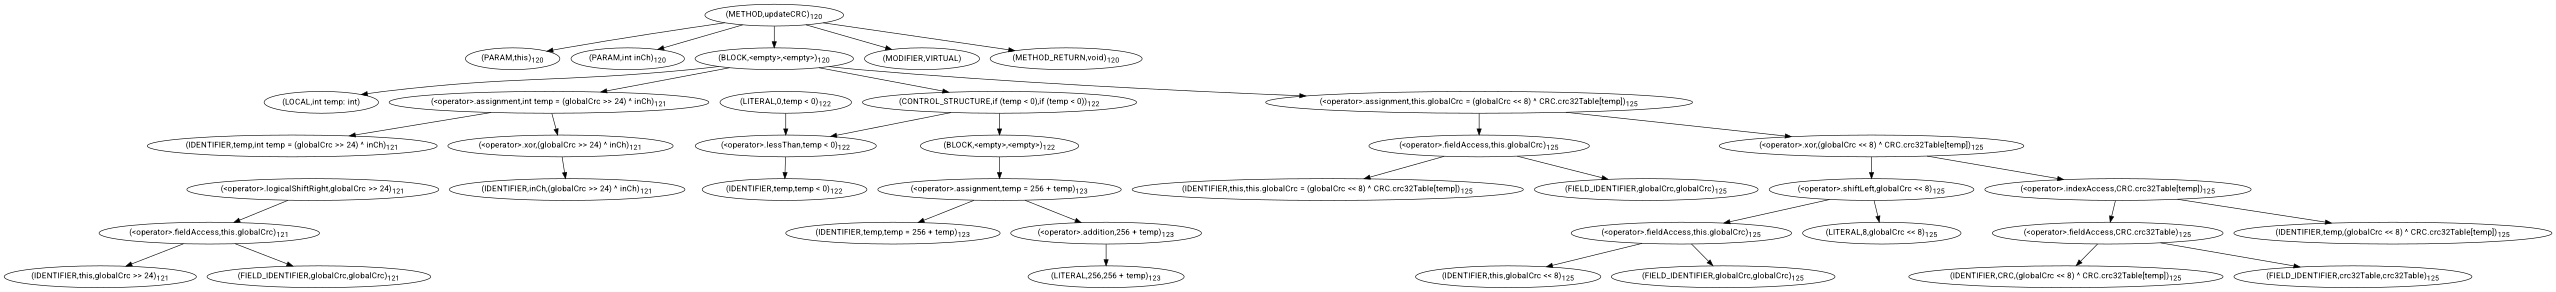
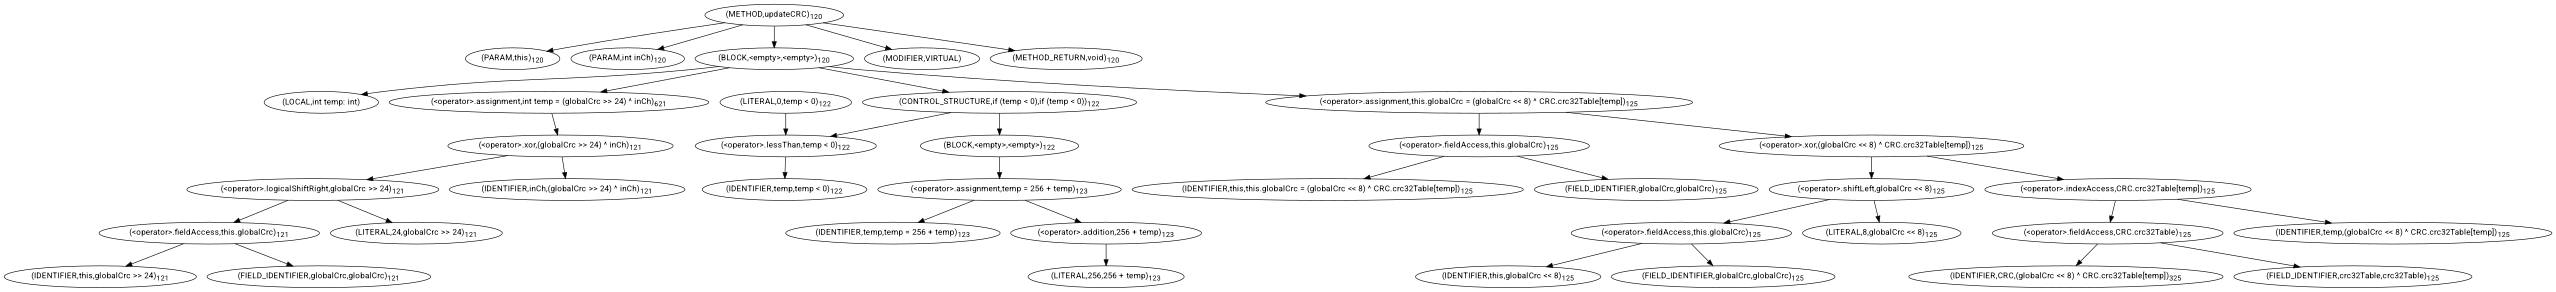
(661, 101) -> (661, 101)
(292, 146) -> none
none -> (440, 167)
none -> (416, 233)
(2176, 276) -> (2176, 276)
